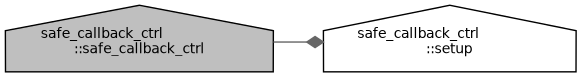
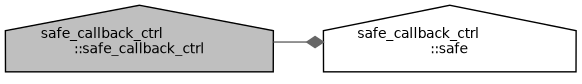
(450, 42) -> (450, 42)
